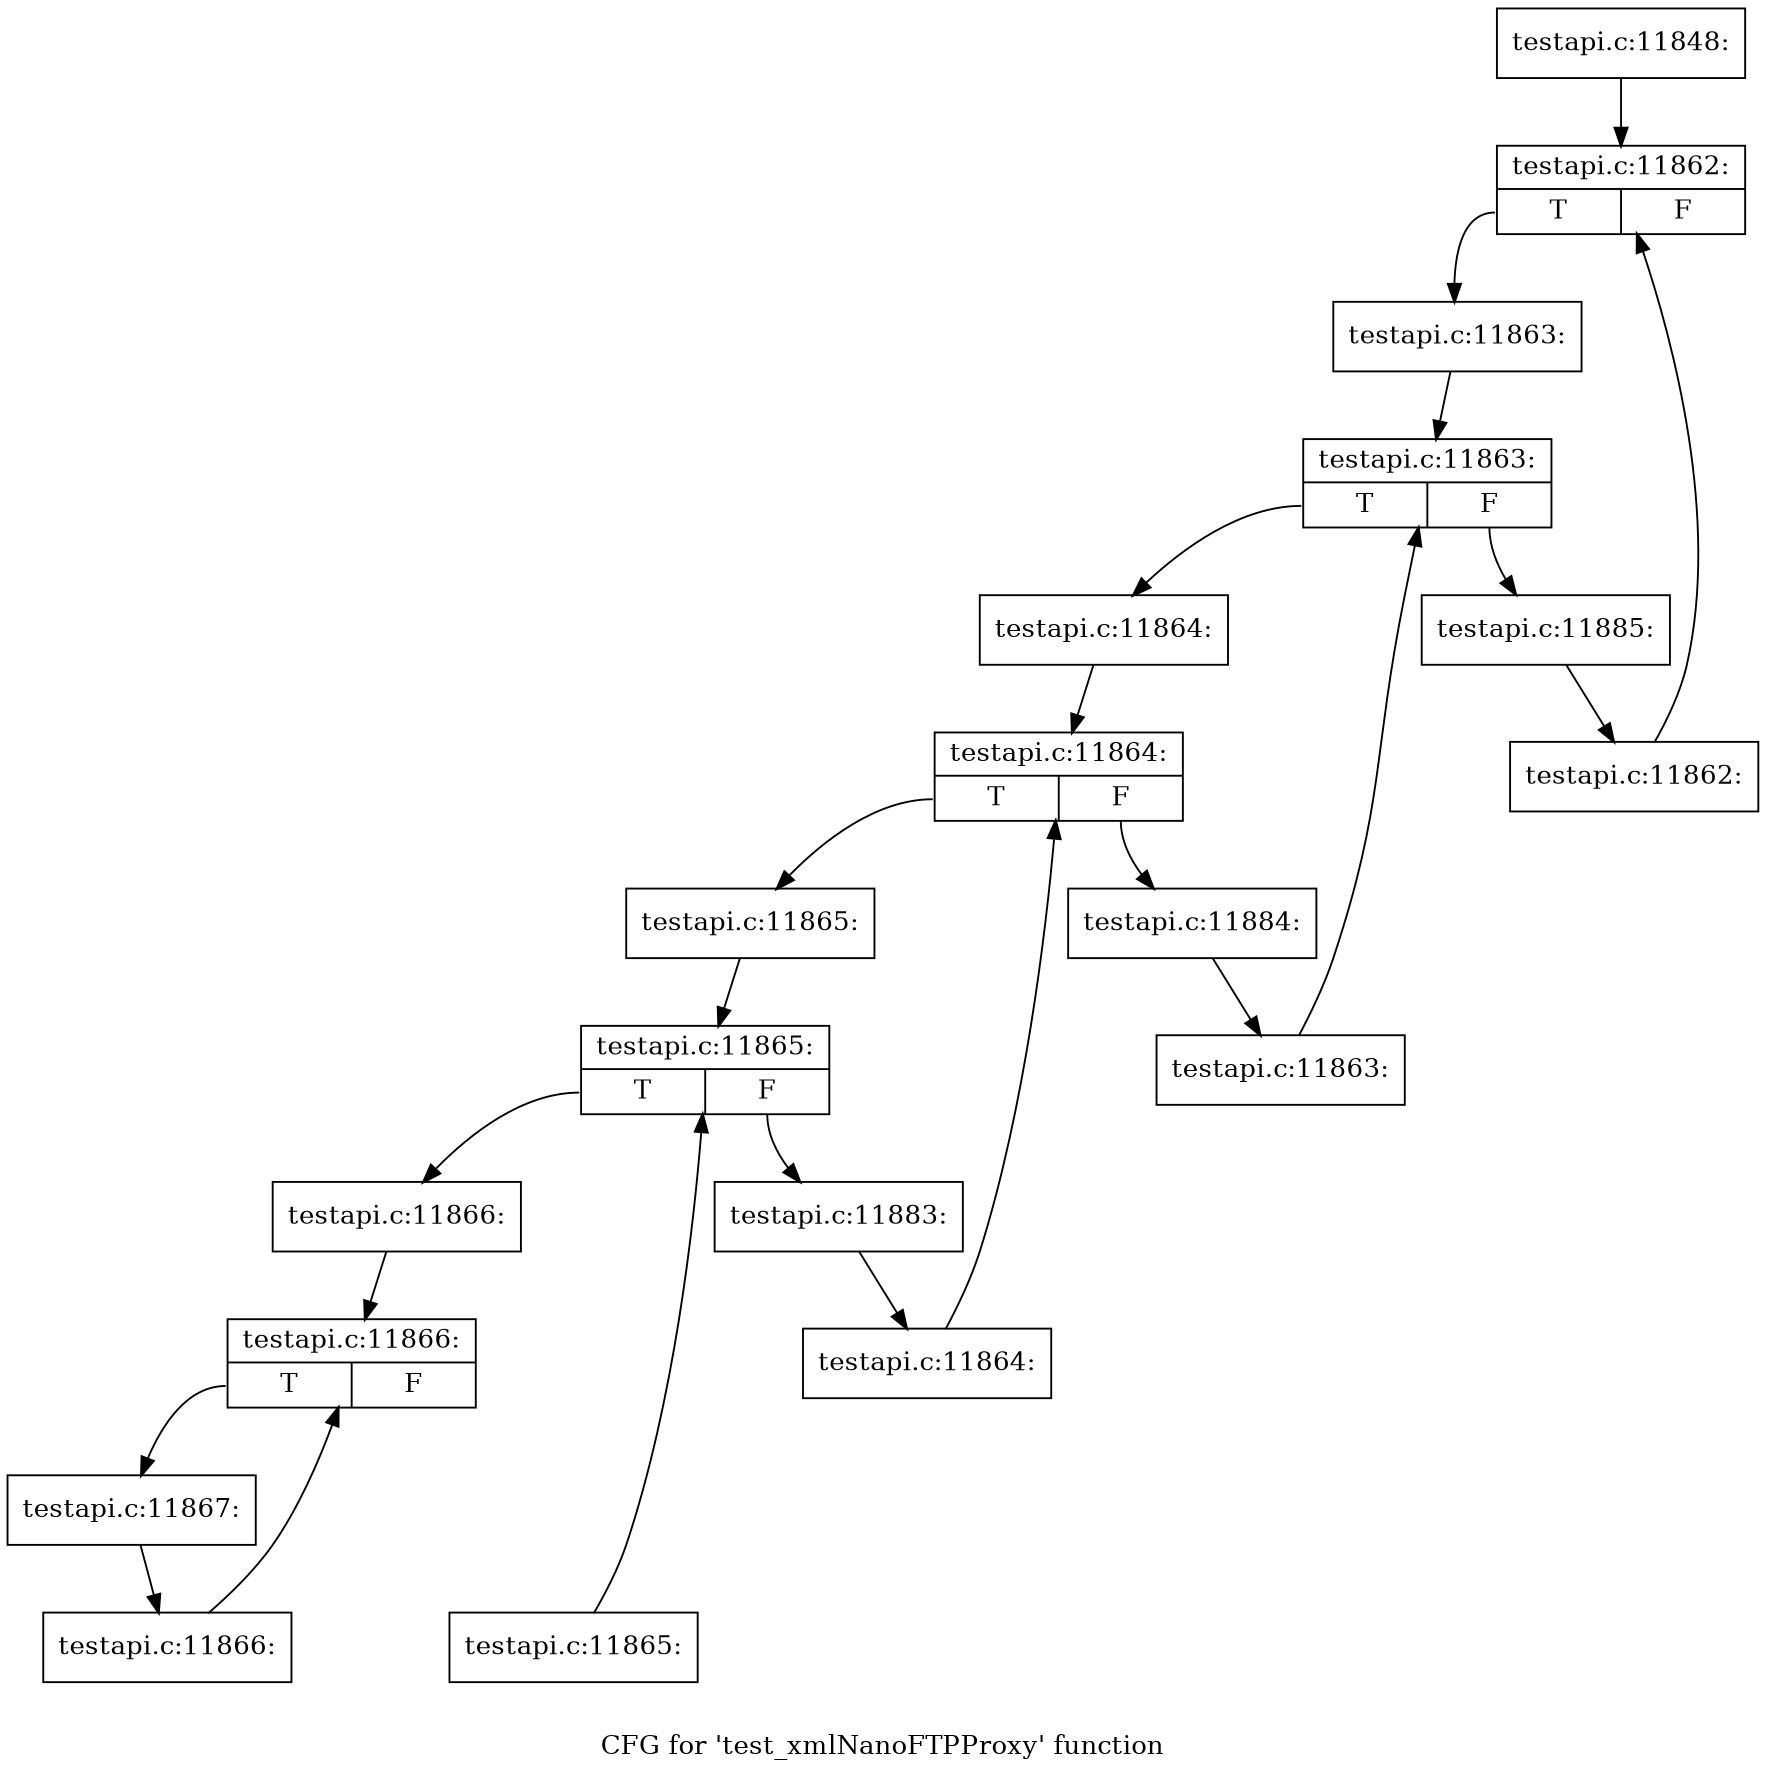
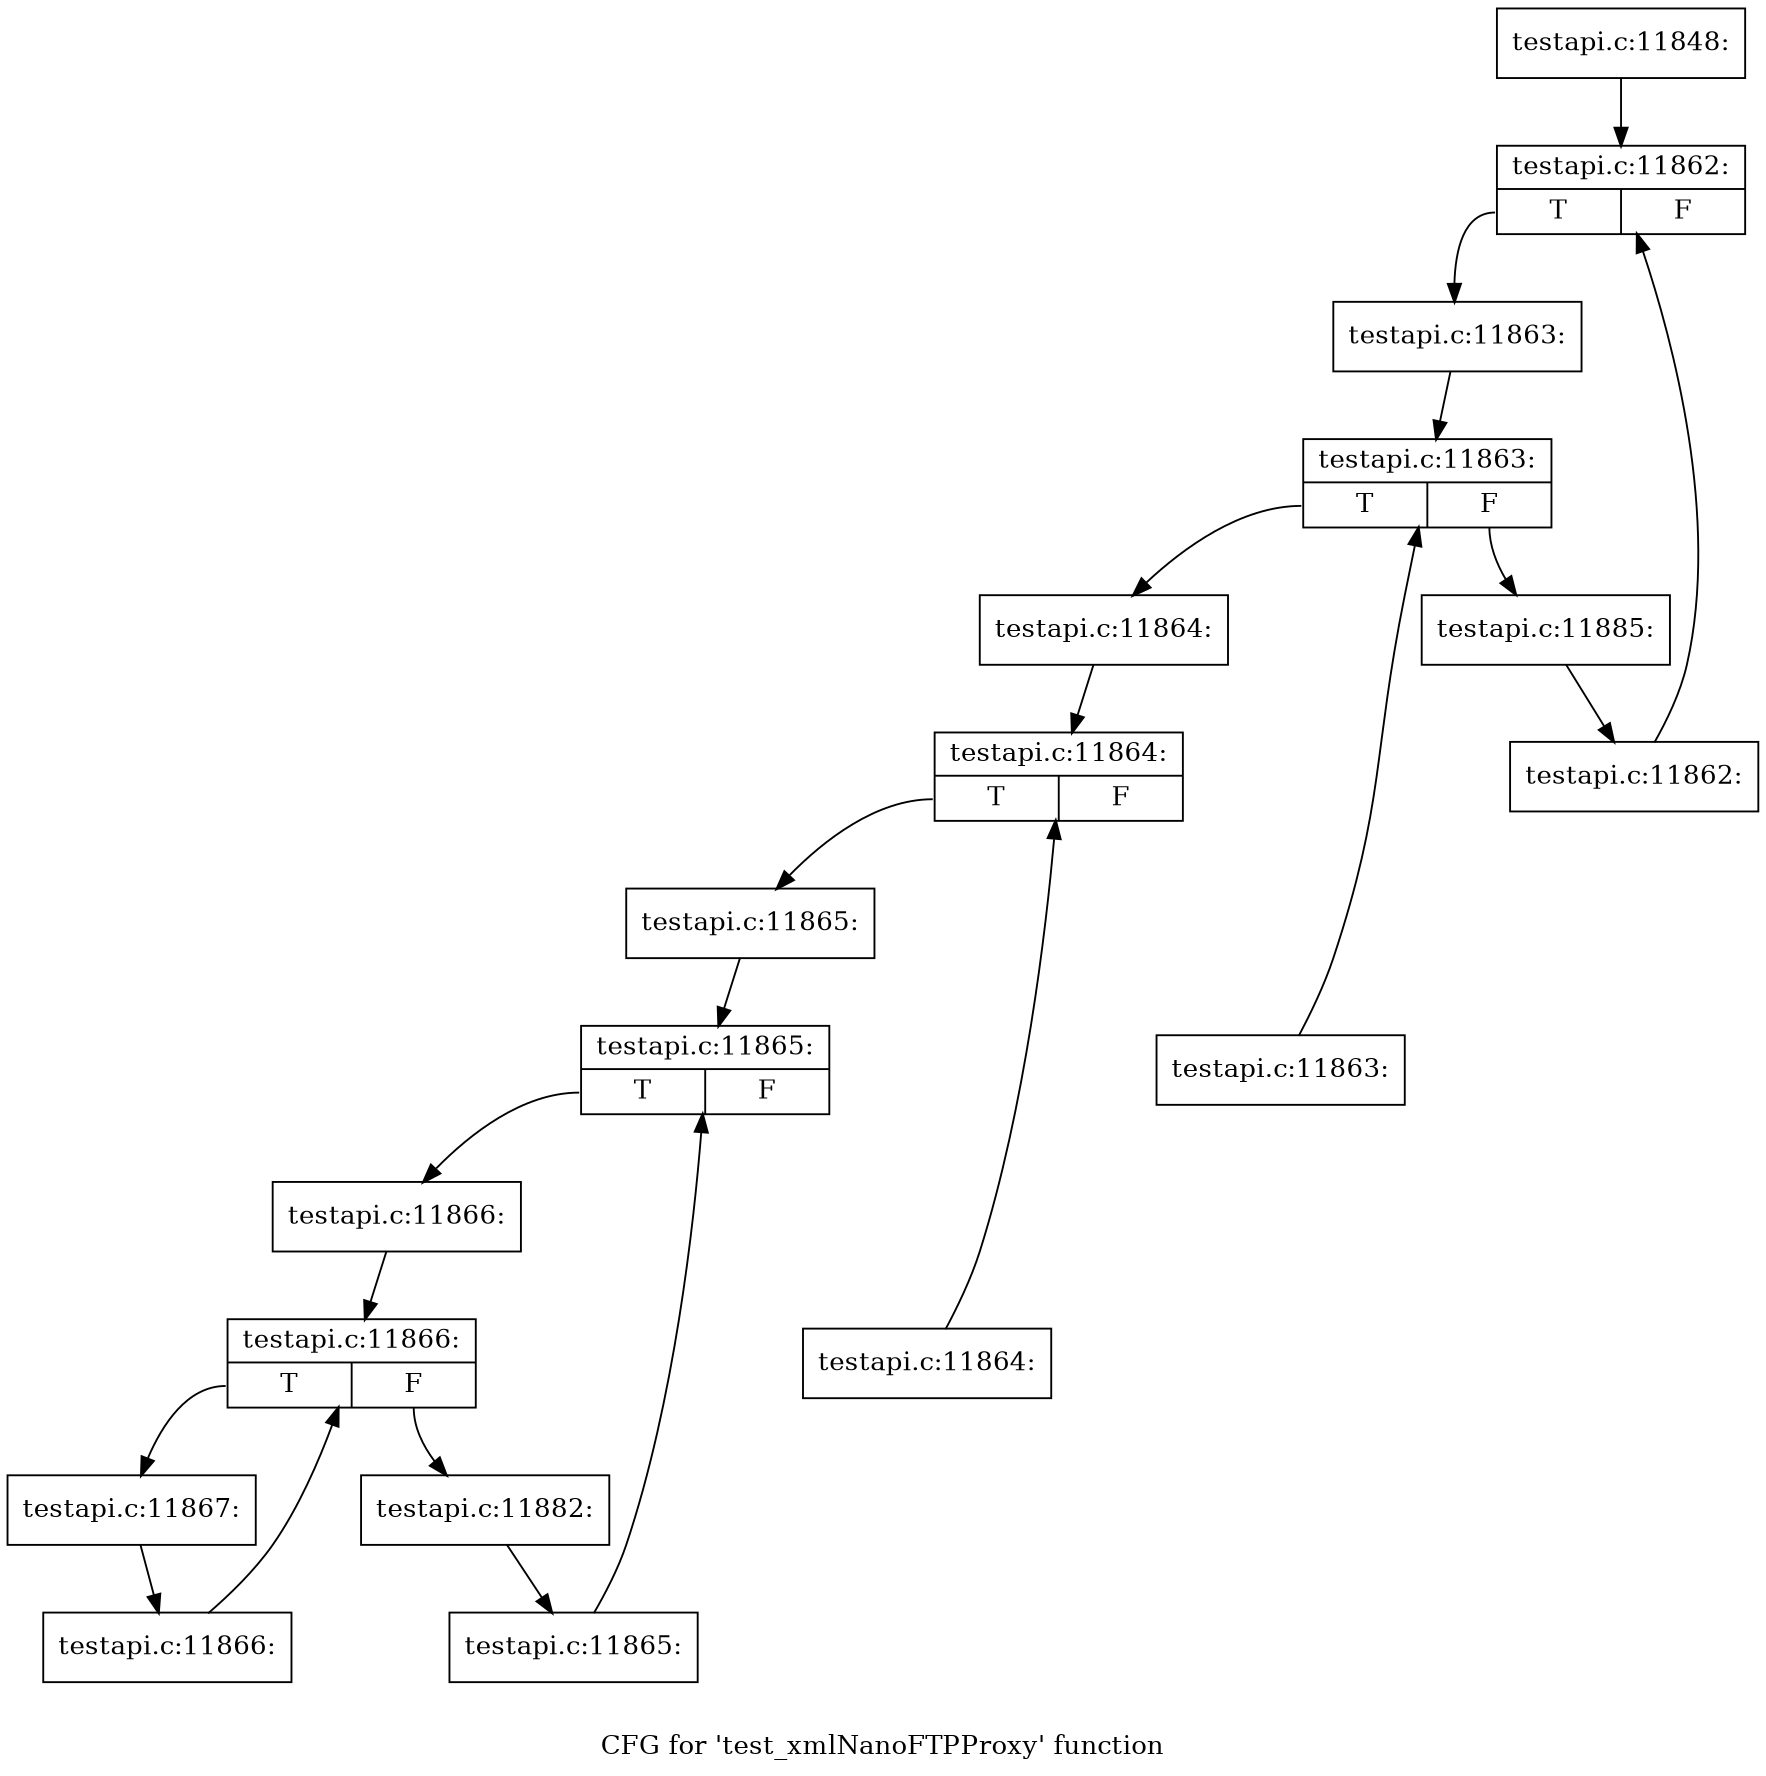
(1192, 923) -> none
(839, 1217) -> none
none -> (485, 1510)
